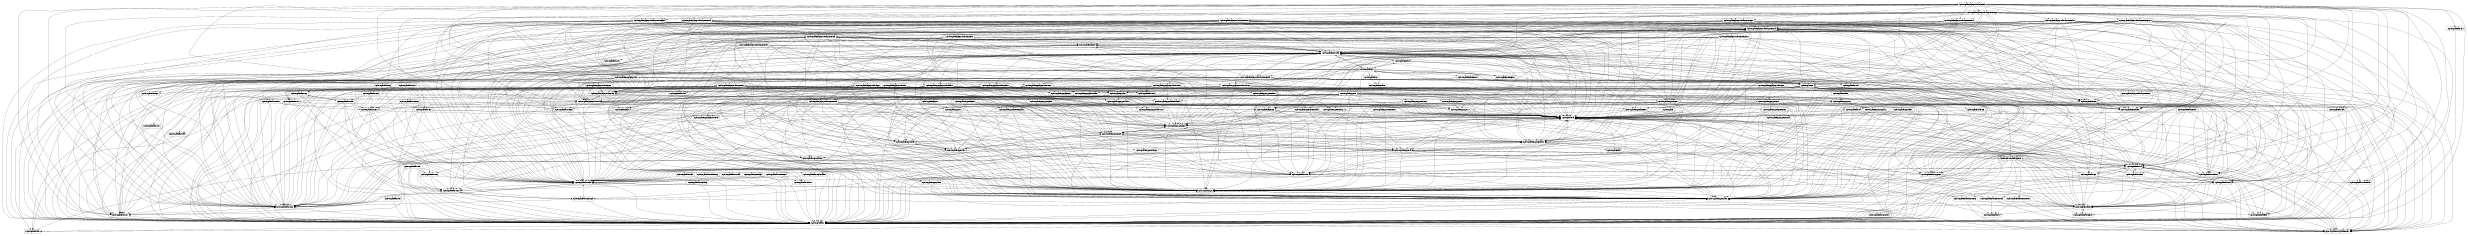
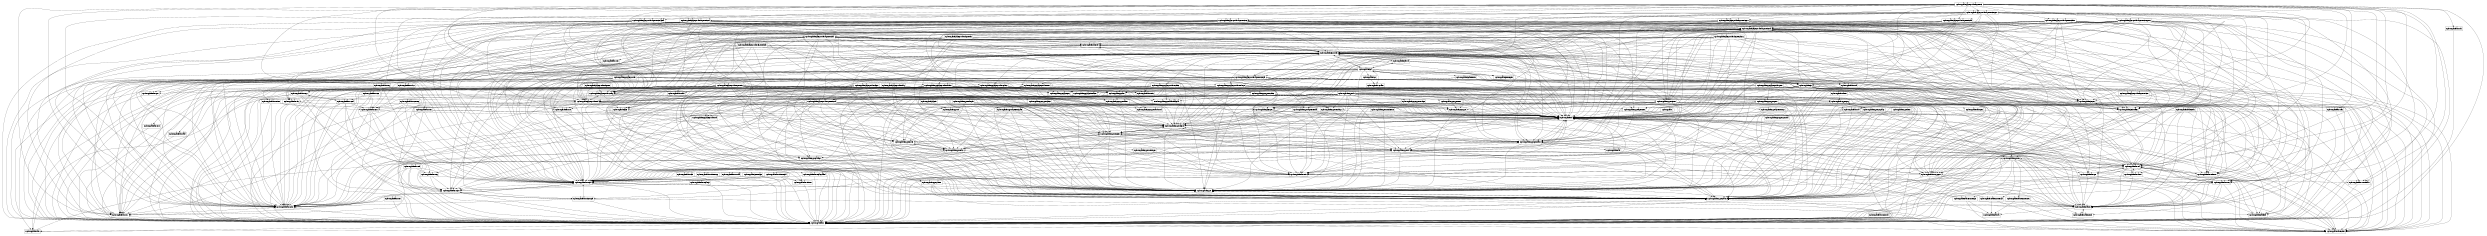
(564, 110) -> (563, 110)
(2011, 159) -> (2011, 159)
(2337, 231) -> (2336, 231)
